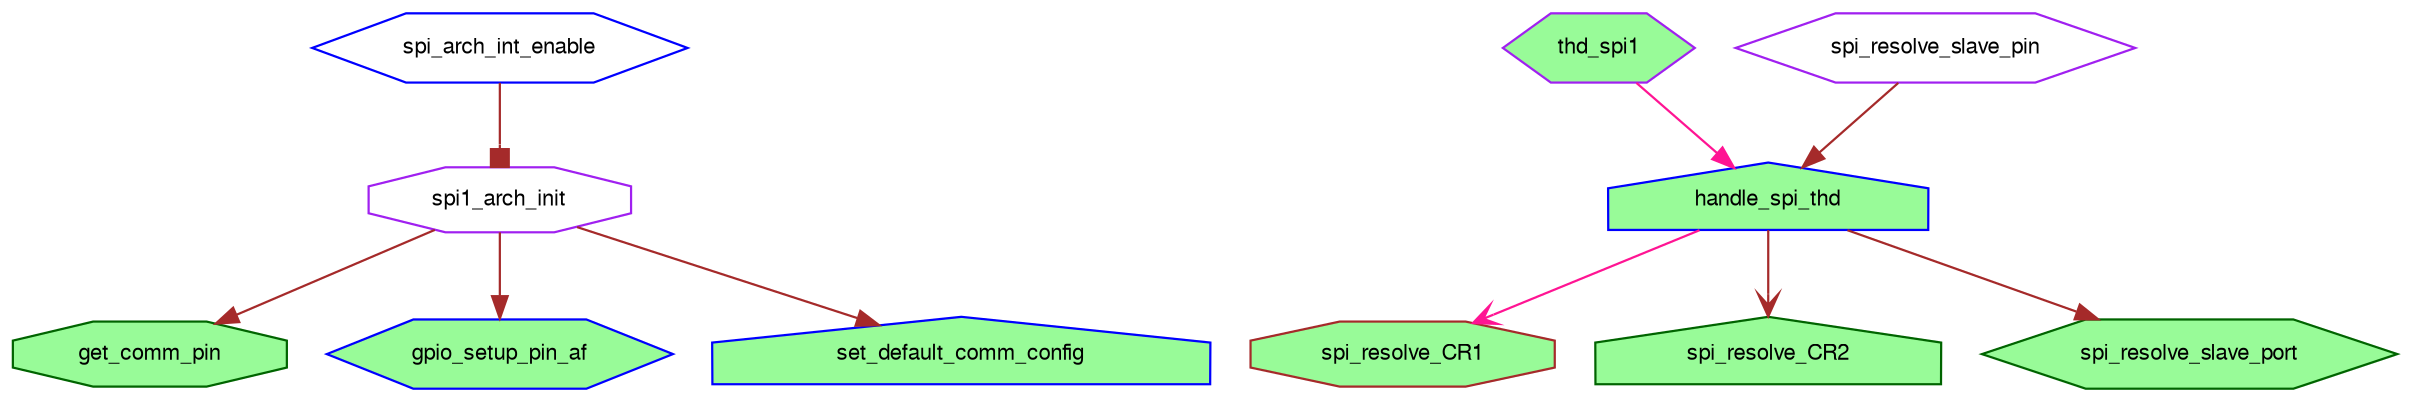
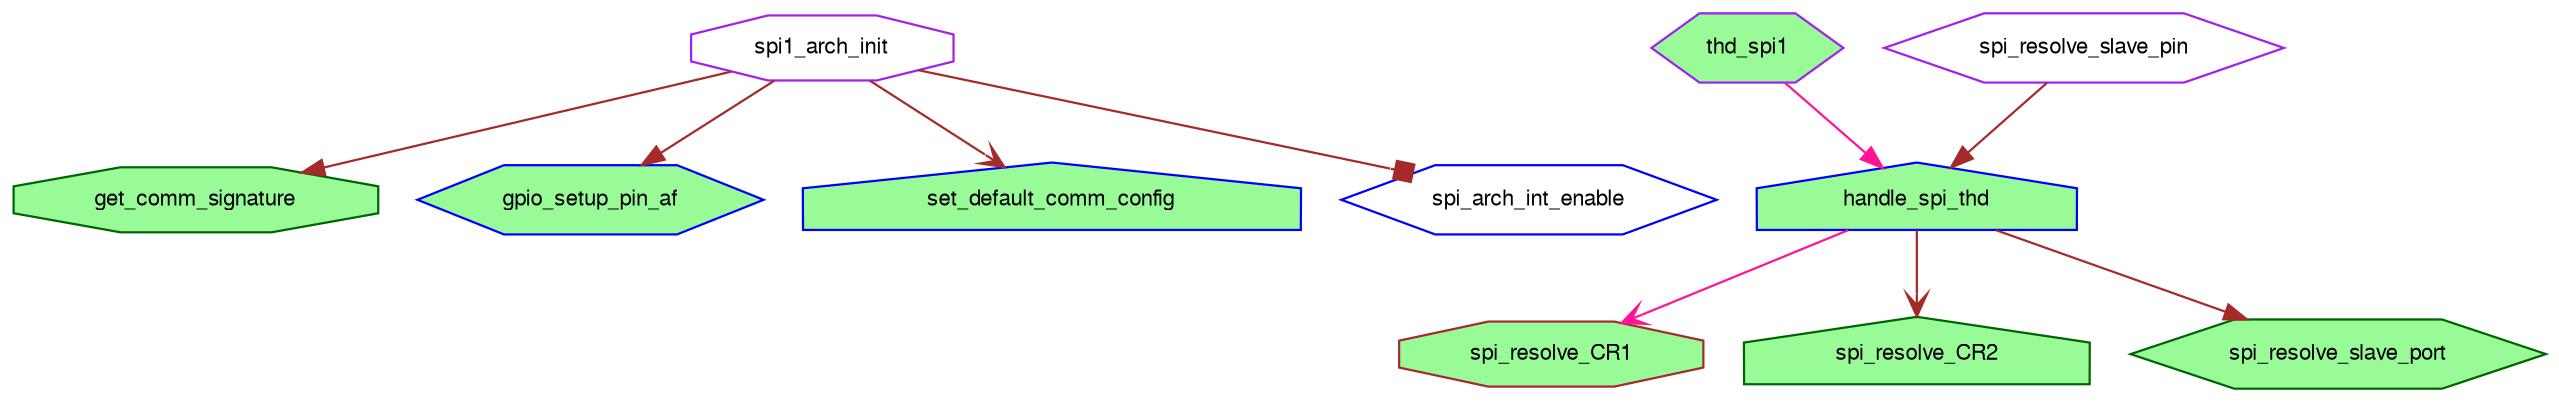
(500, 114) -> (1154, 119)
(717, 273) -> (927, 118)
(150, 354) -> (196, 200)
